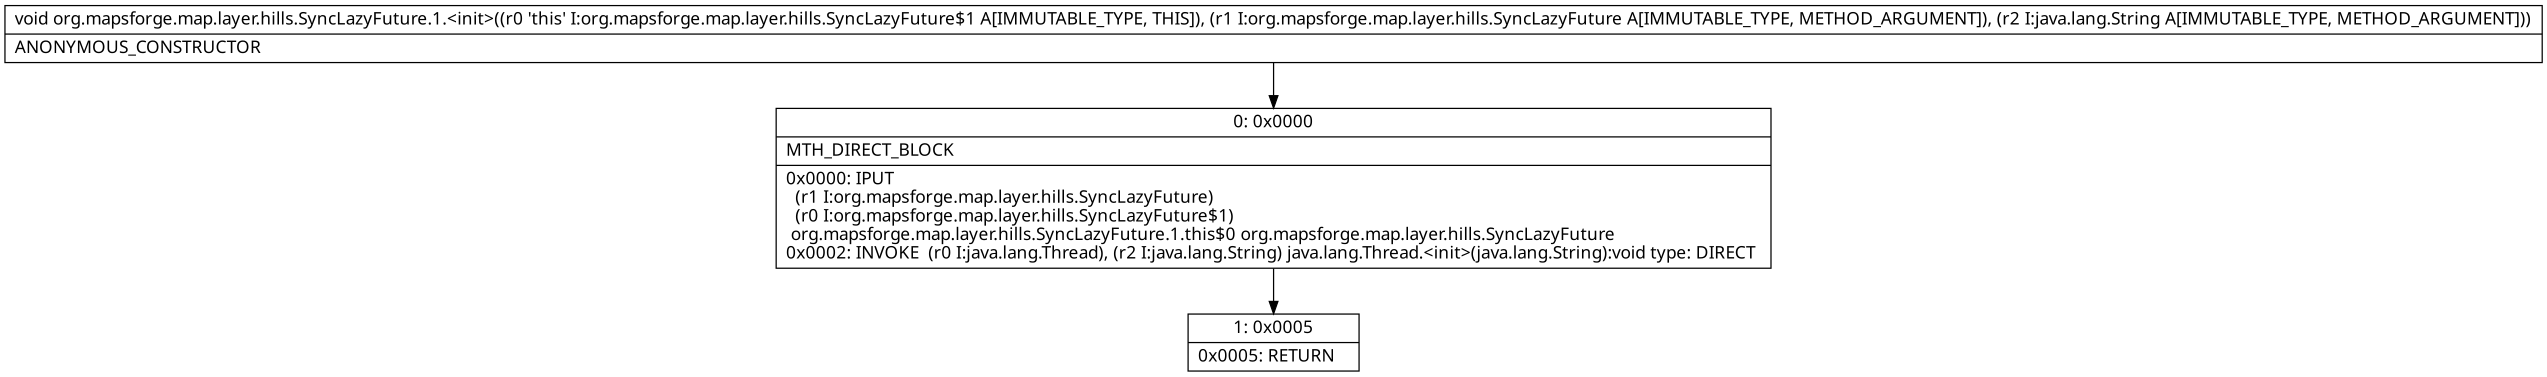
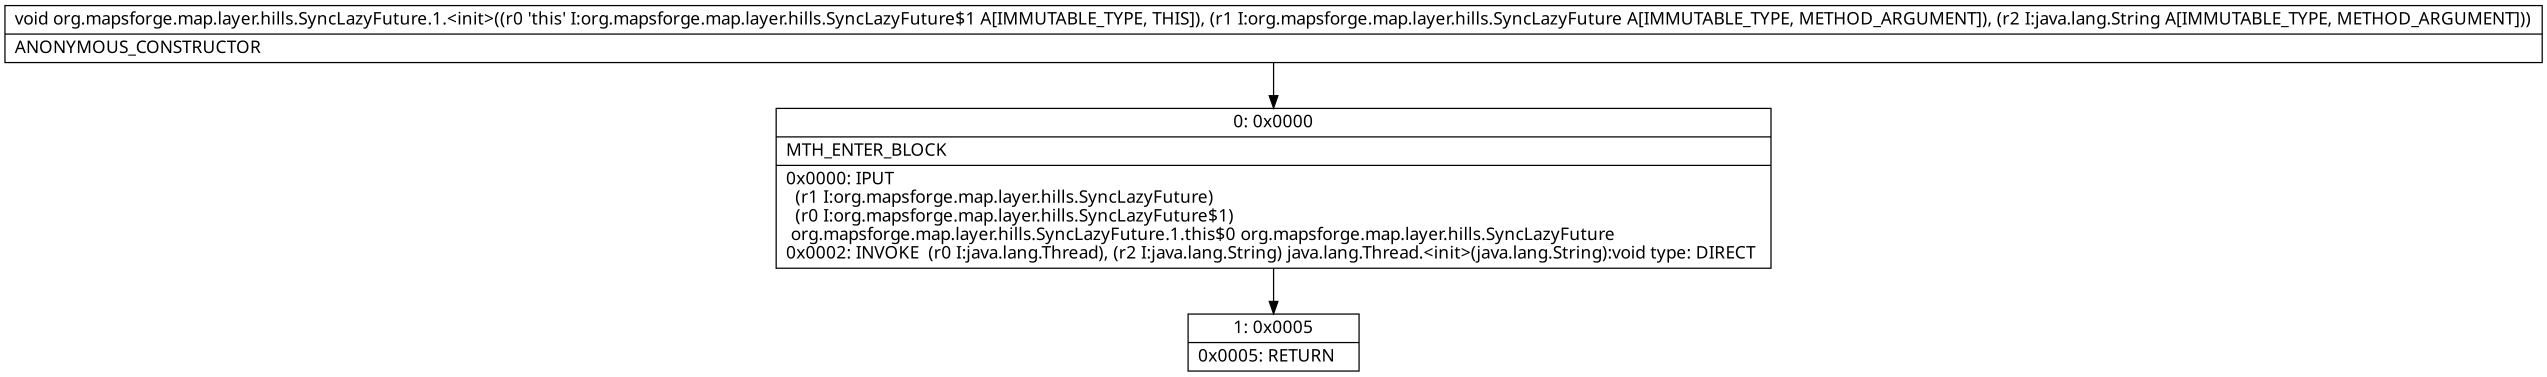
(870, 151) -> (867, 151)
